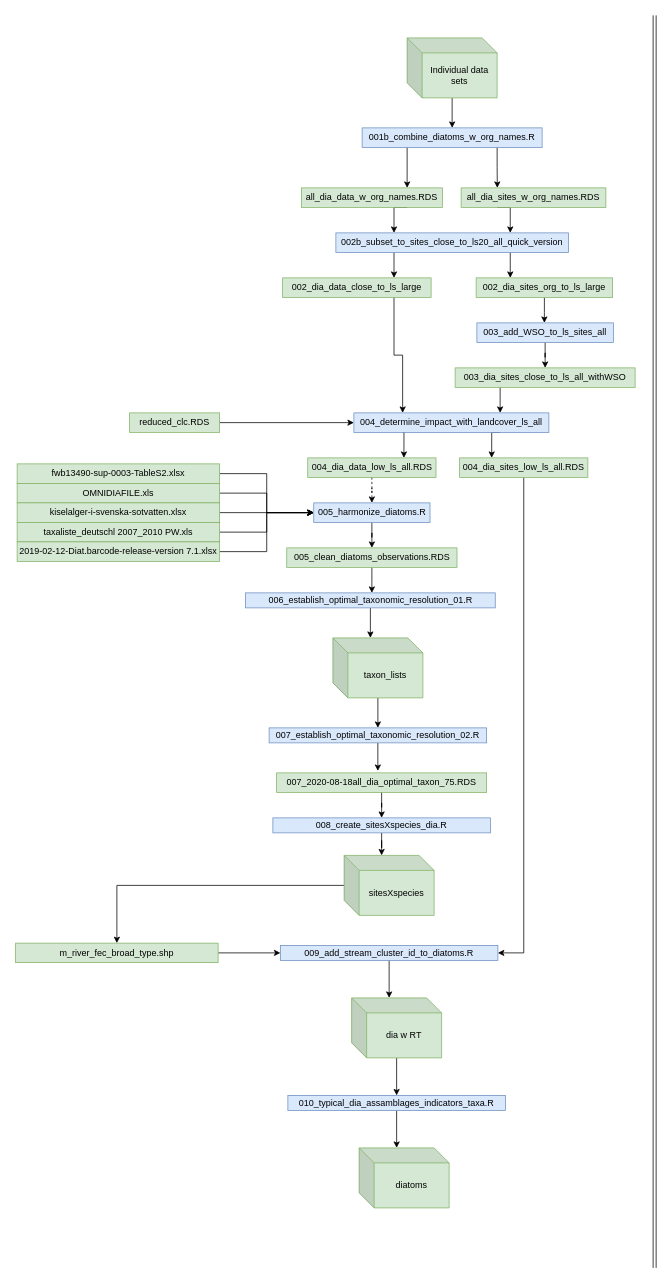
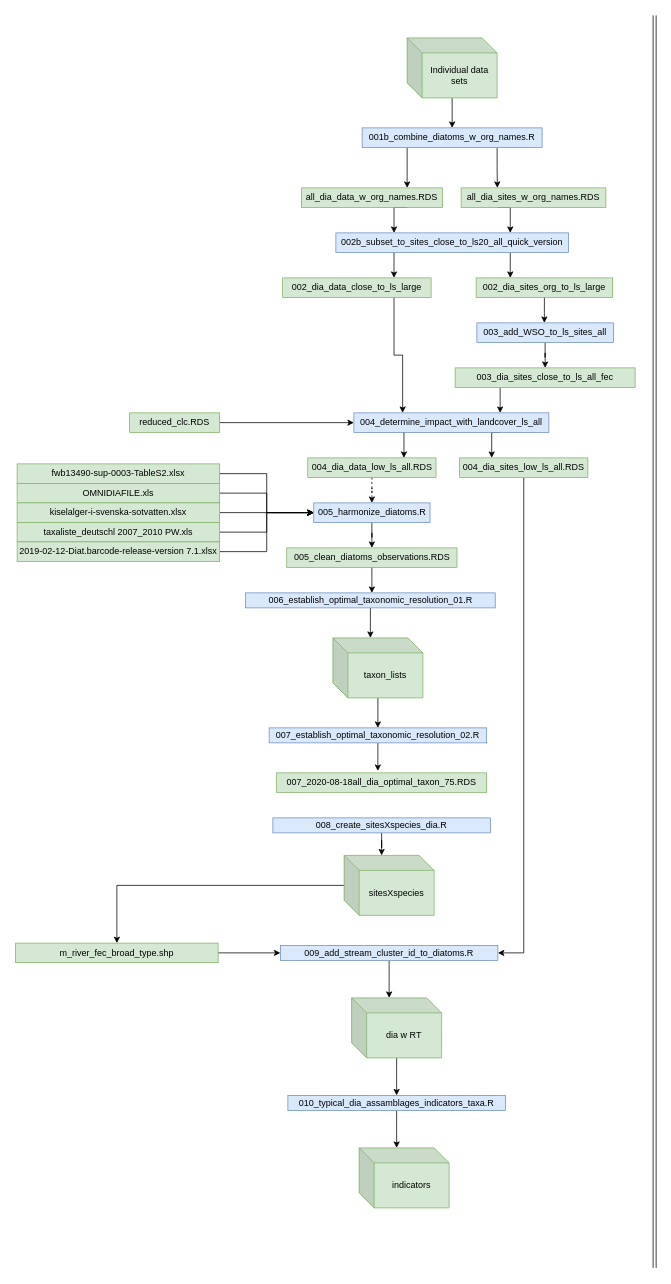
(545, 378) -> (545, 378)
(381, 806) -> none
(411, 1185) -> (411, 1185)
